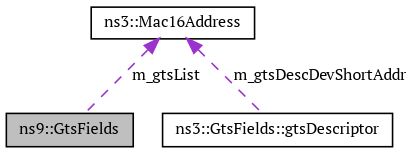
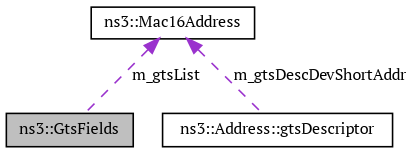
(70, 130) -> (70, 130)
(278, 130) -> (278, 130)
